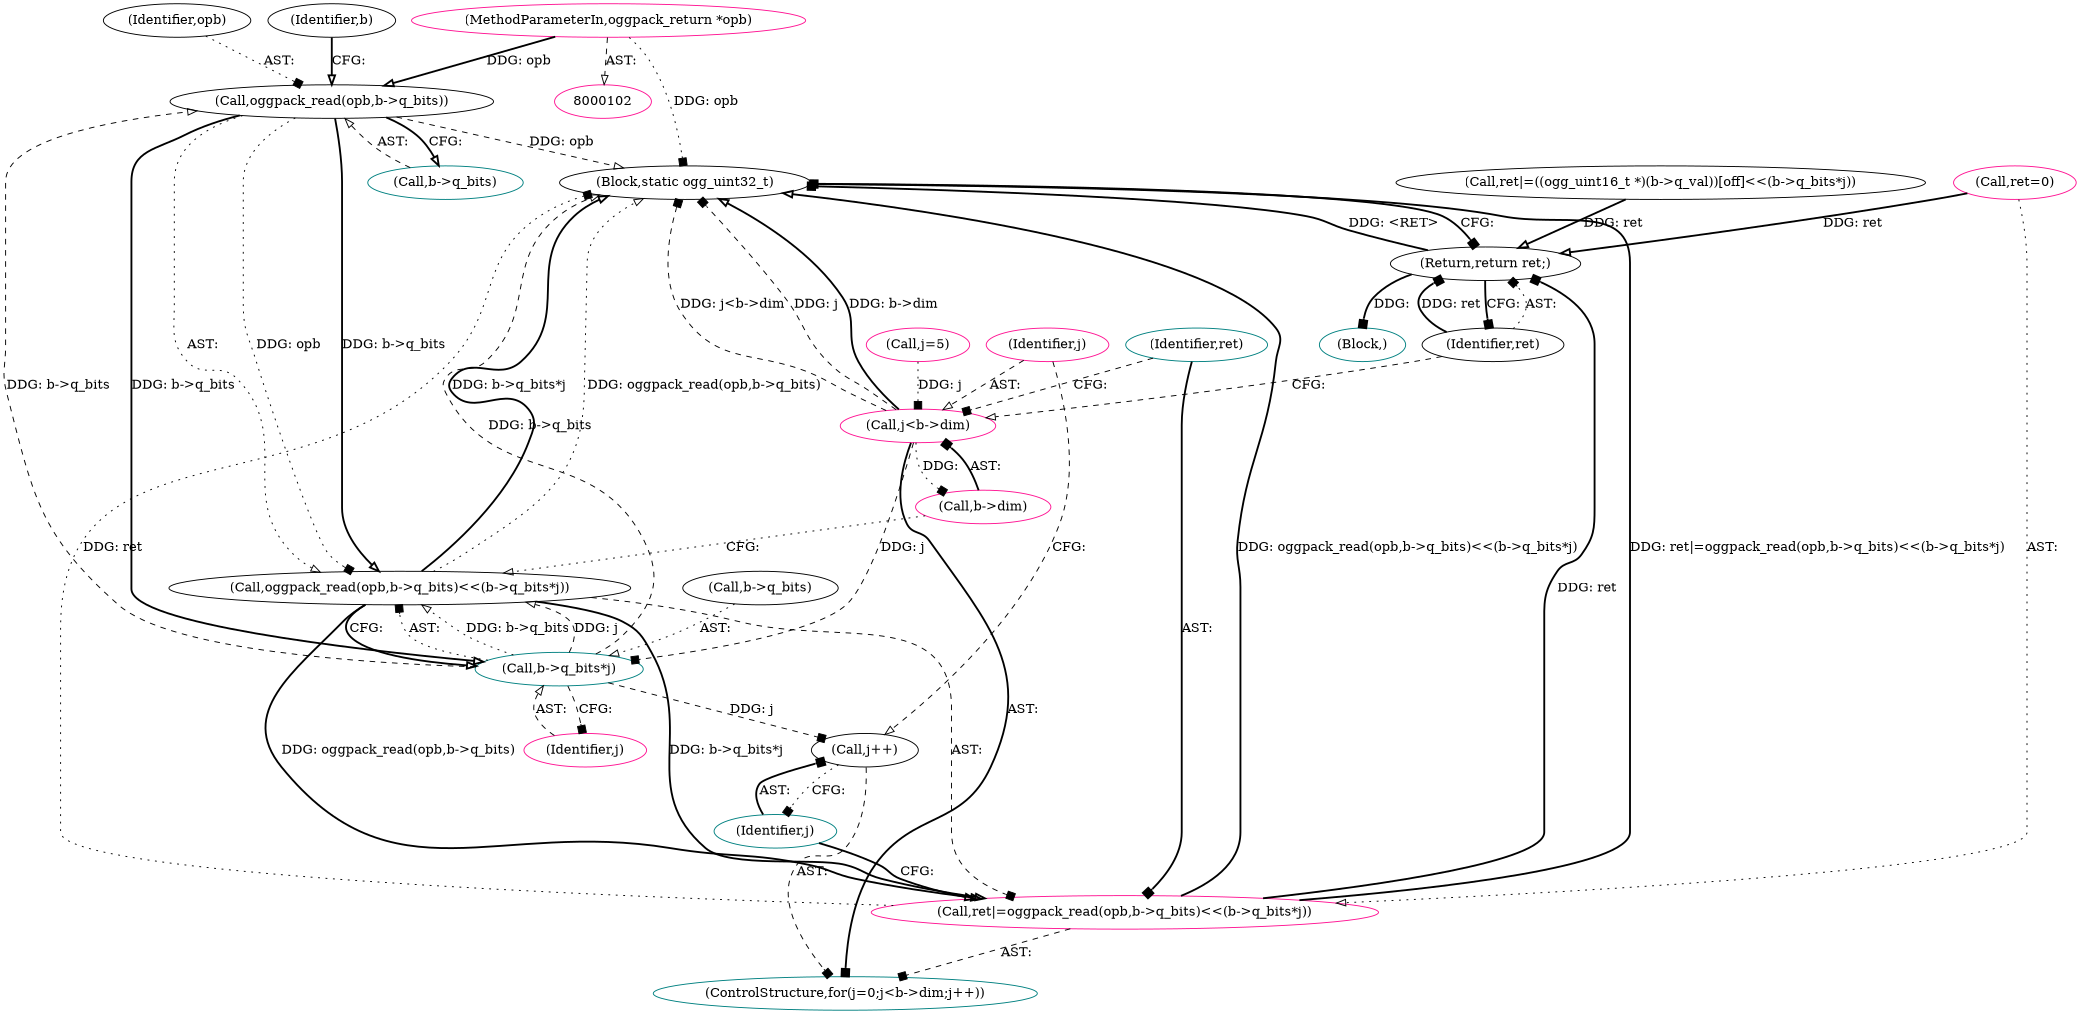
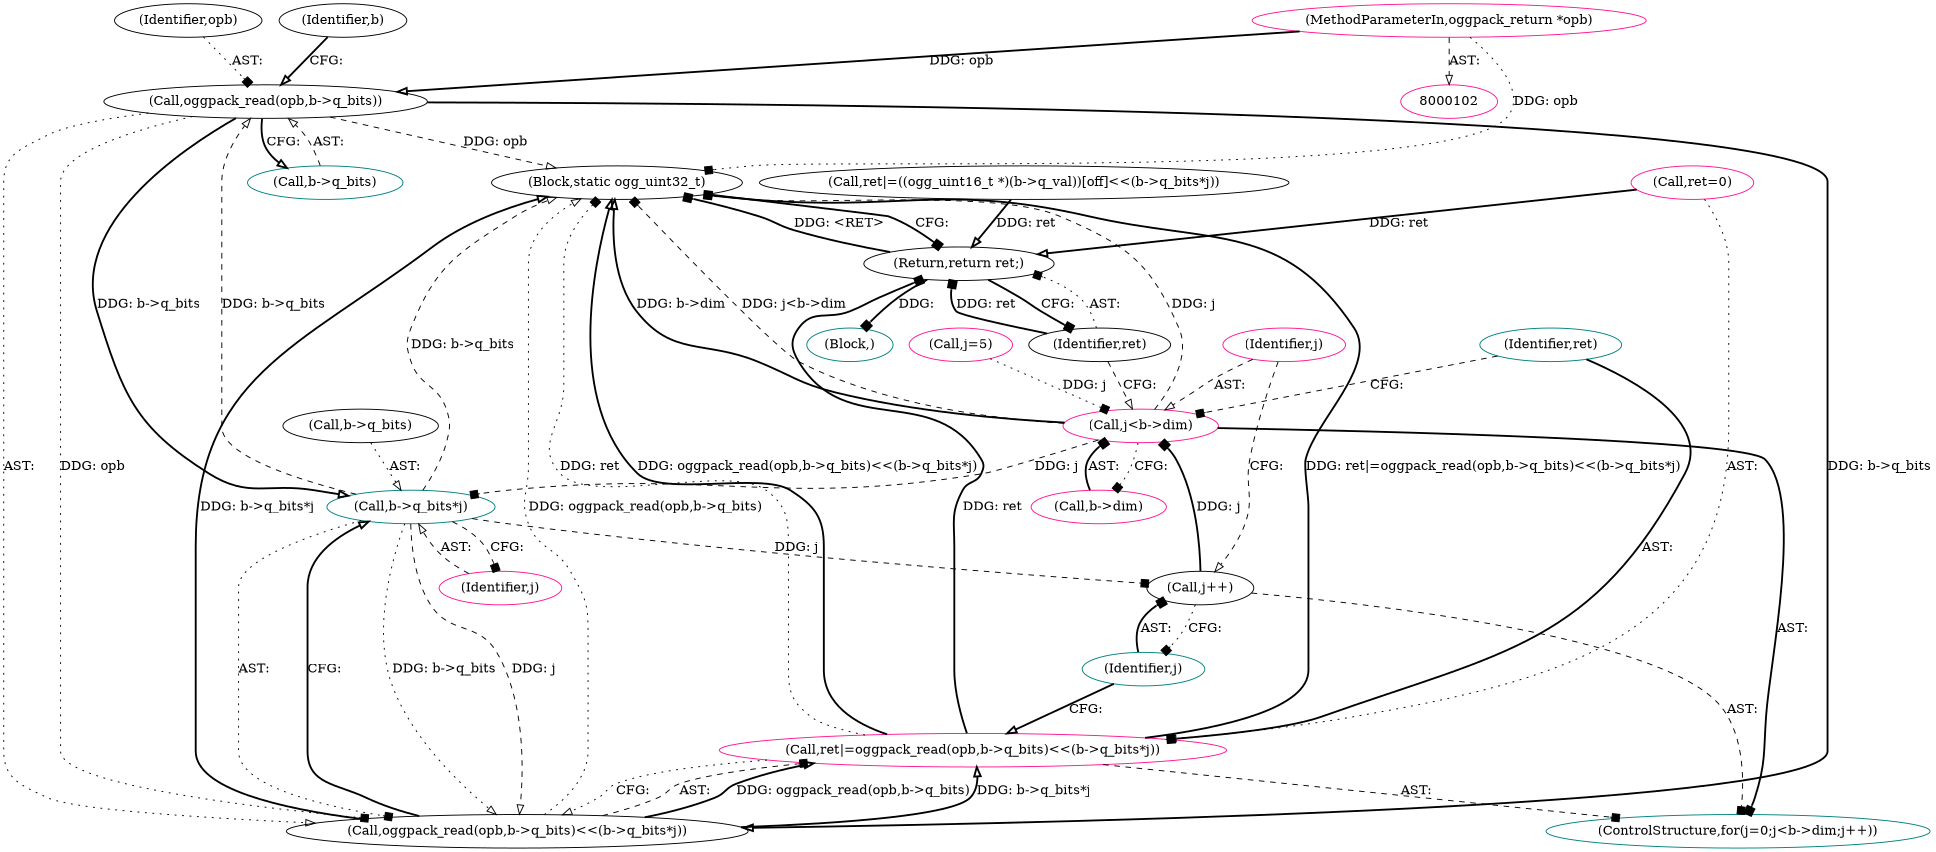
(943, 466) -> (1153, 466)
none -> (1193, 507)
(719, 544) -> (665, 772)
